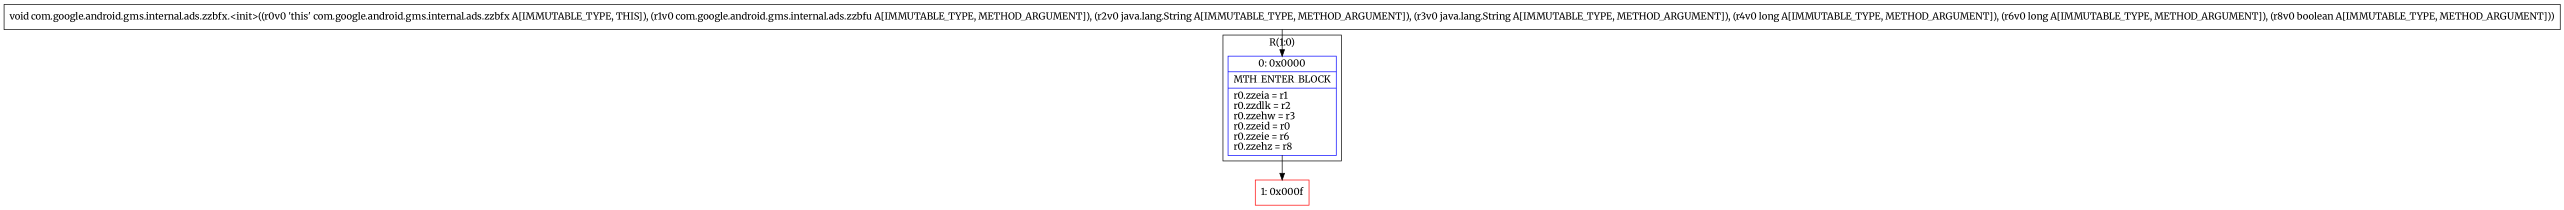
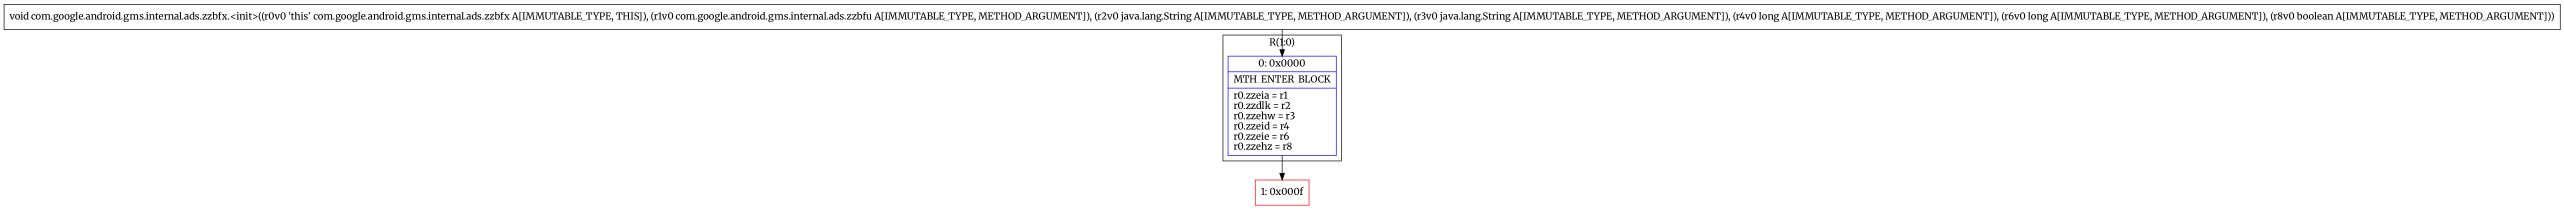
(1262, 127) -> (1261, 127)
